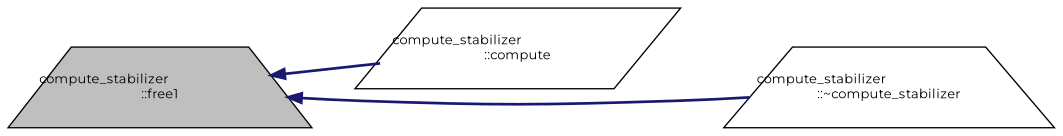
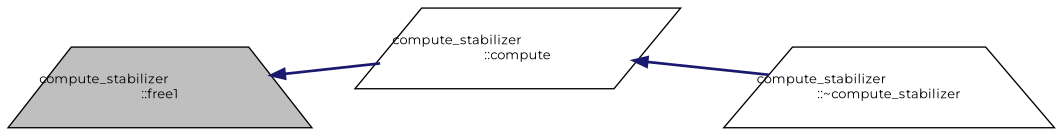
(526, 104) -> (708, 68)
